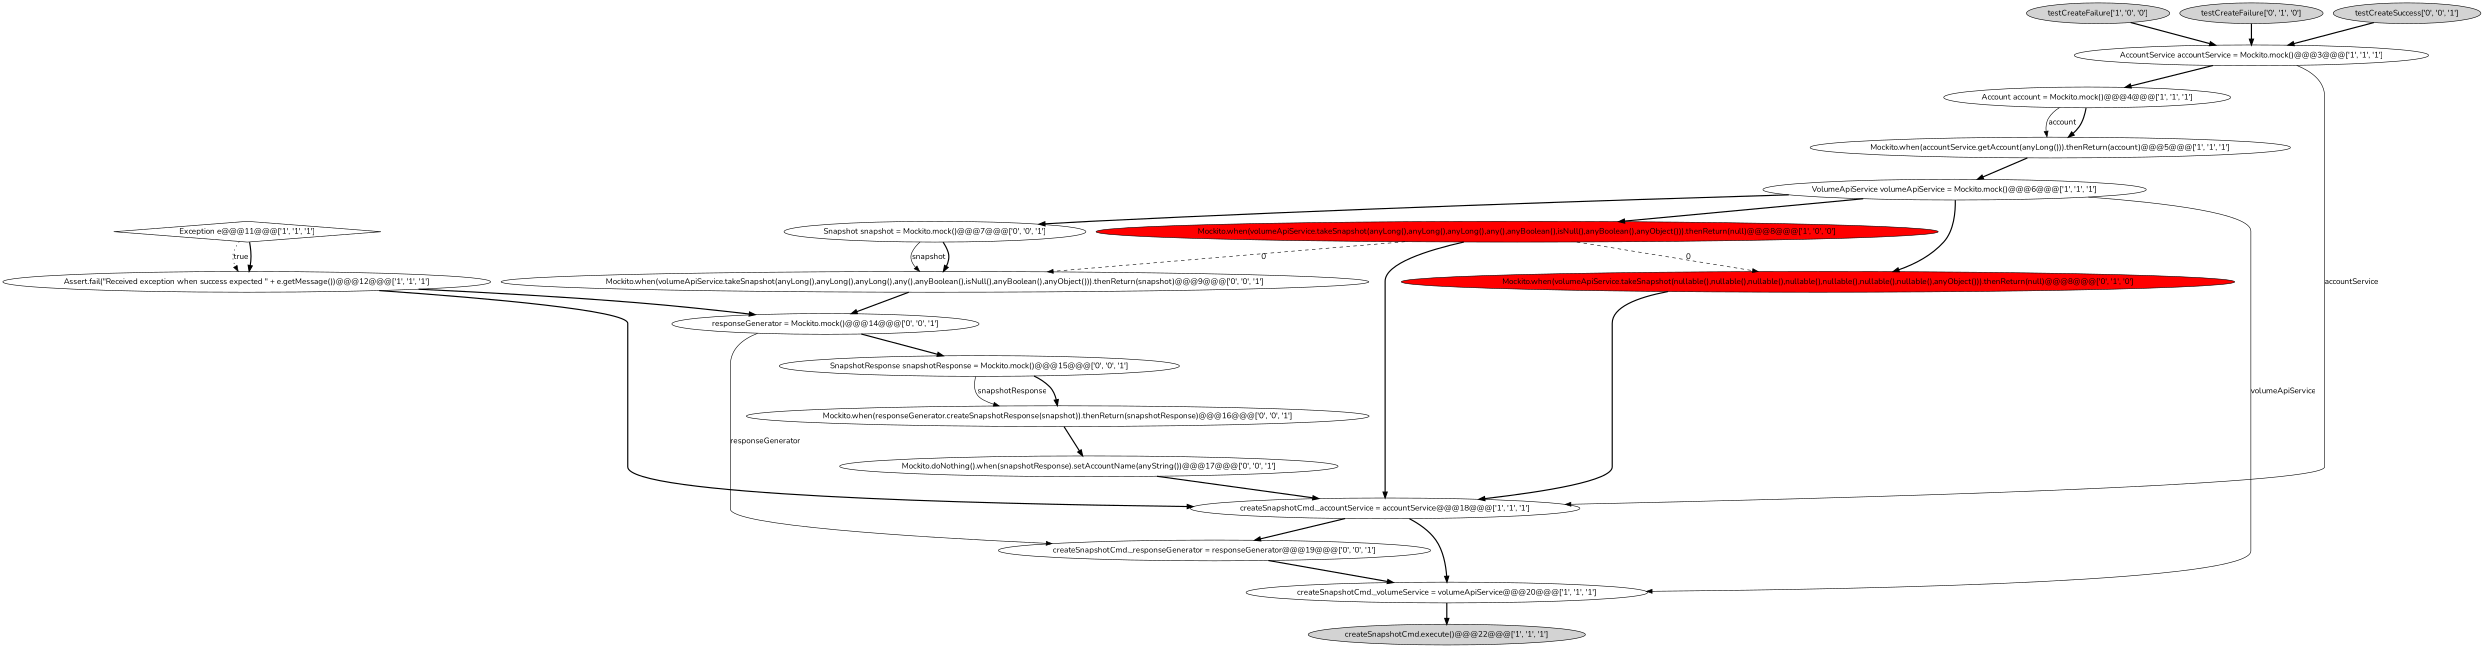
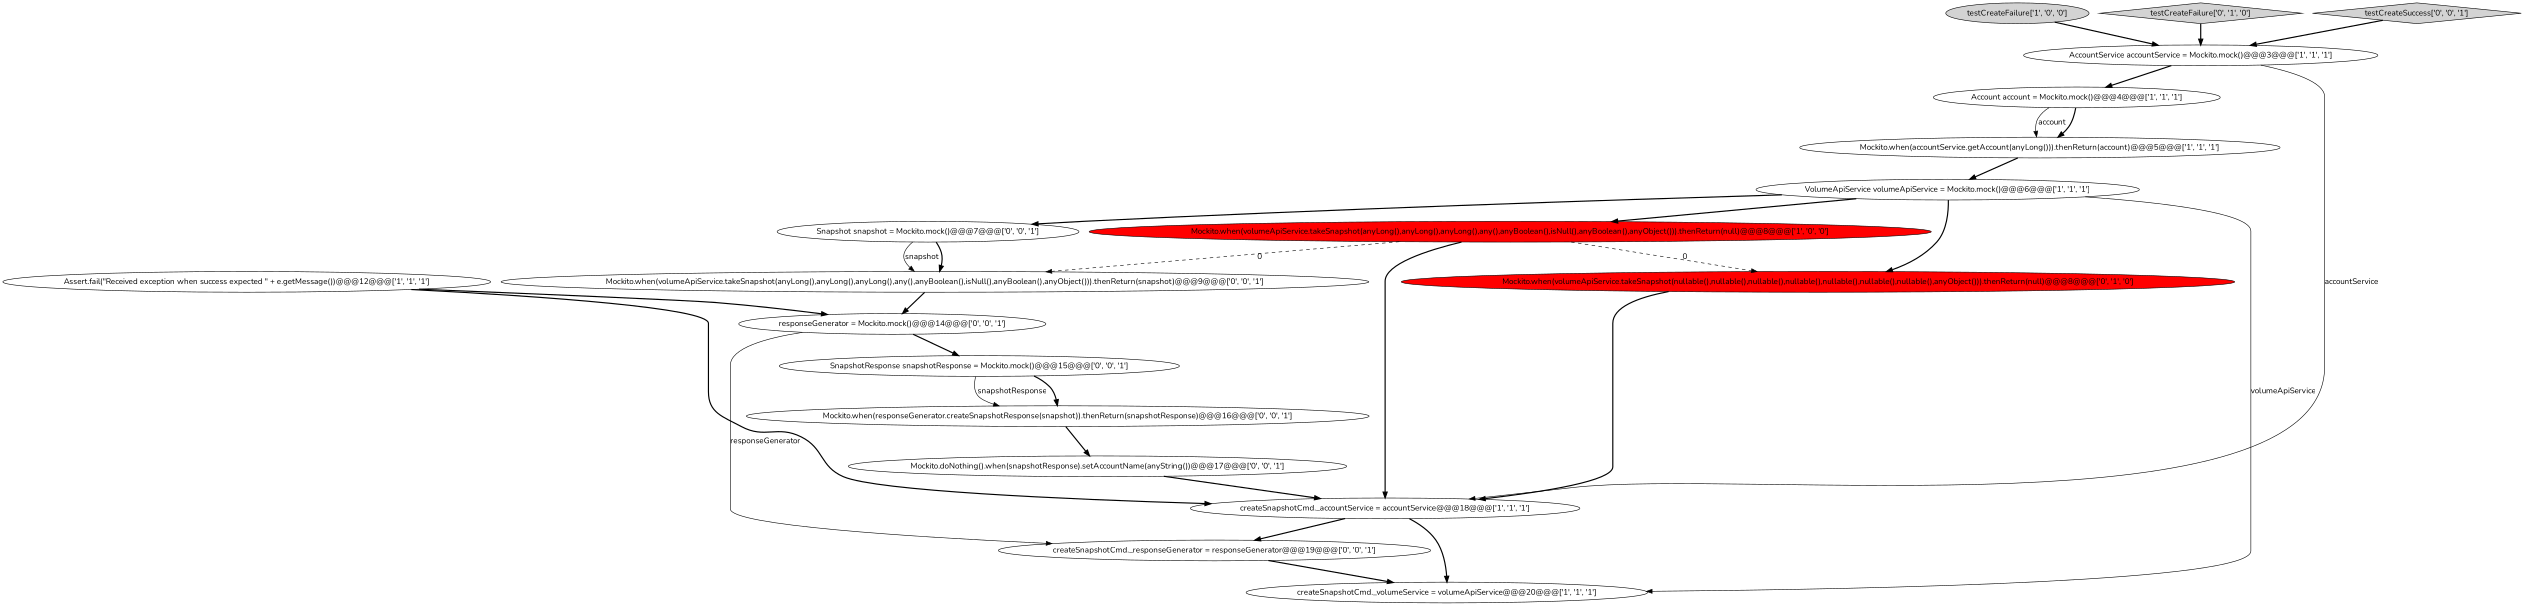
(2251, 13) -> (2201, 13)
(2407, 13) -> (2417, 13)
(247, 232) -> none
(1447, 635) -> none
